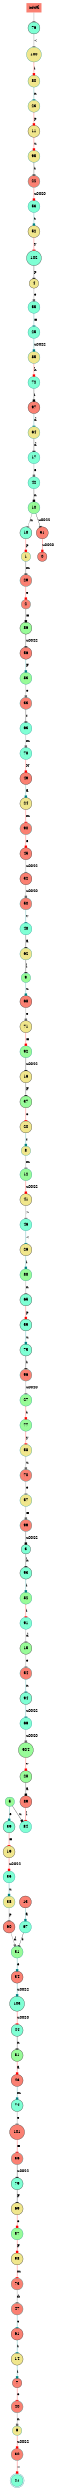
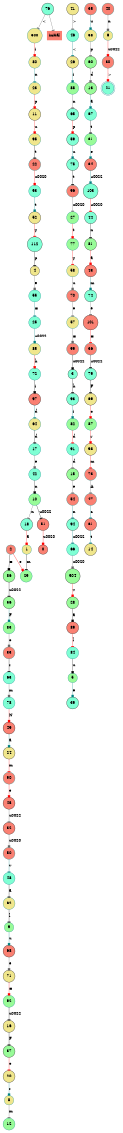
(34, 17) -> (51, 22)
(34, 55) -> (35, 36)
(34, 258) -> (35, 244)
(27, 545) -> (28, 537)
(26, 580) -> (26, 576)
(26, 592) -> (18, 561)
(26, 653) -> (9, 603)
(26, 1186) -> none
(27, 1611) -> (74, 437)
(17, 1813) -> (73, 665)
(9, 1852) -> none
(9, 1877) -> (91, 9)
(25, 1902) -> (91, 88)
(9, 1927) -> (91, 62)
(13, 1938) -> (91, 74)
(18, 2246) -> (91, 437)
(17, 2383) -> none
